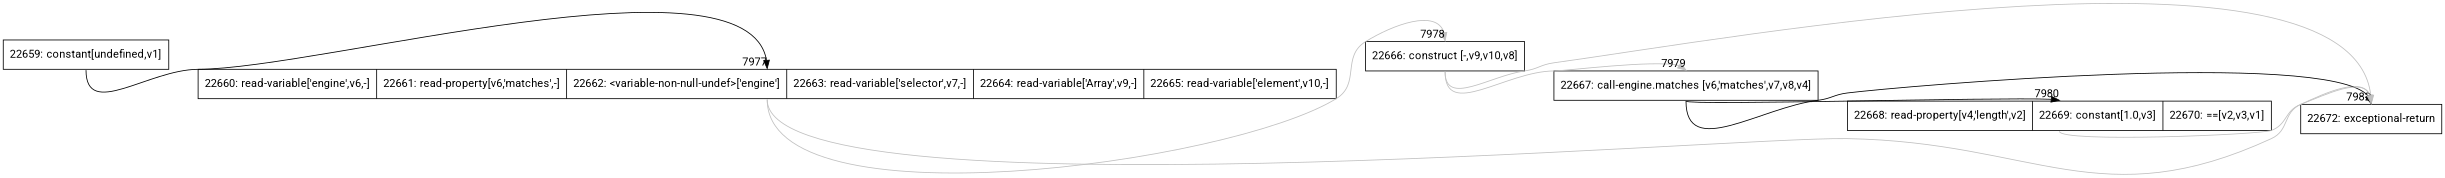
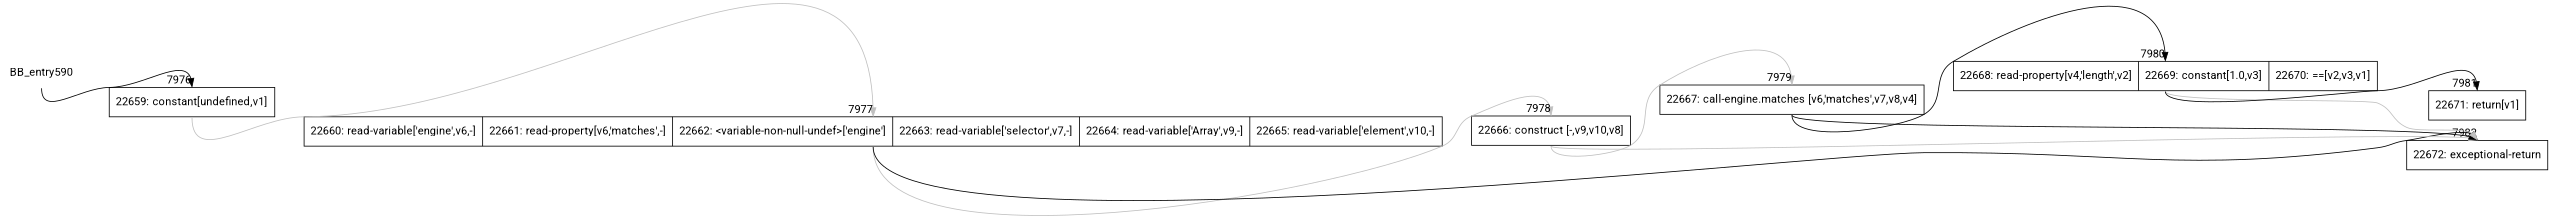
(426, 37) -> (557, 62)
none -> (42, 73)
none -> (2477, 105)
(1577, 151) -> (1667, 172)
